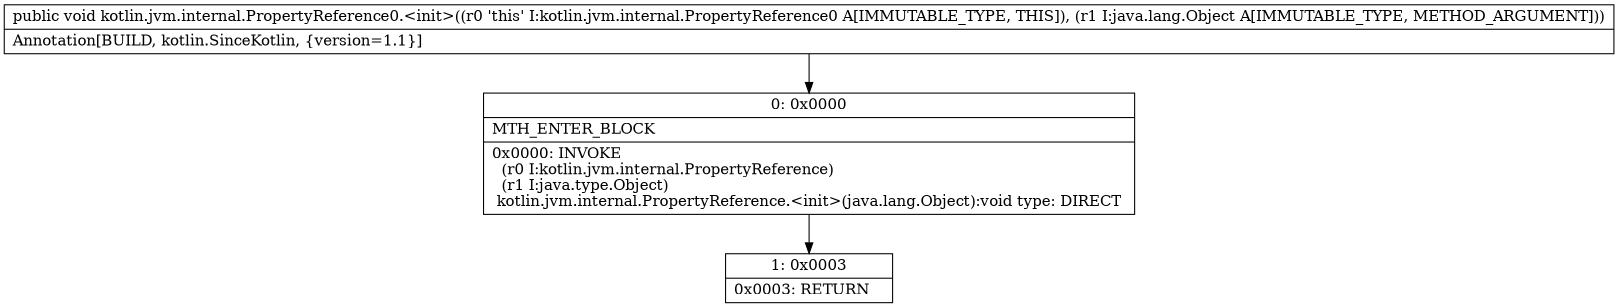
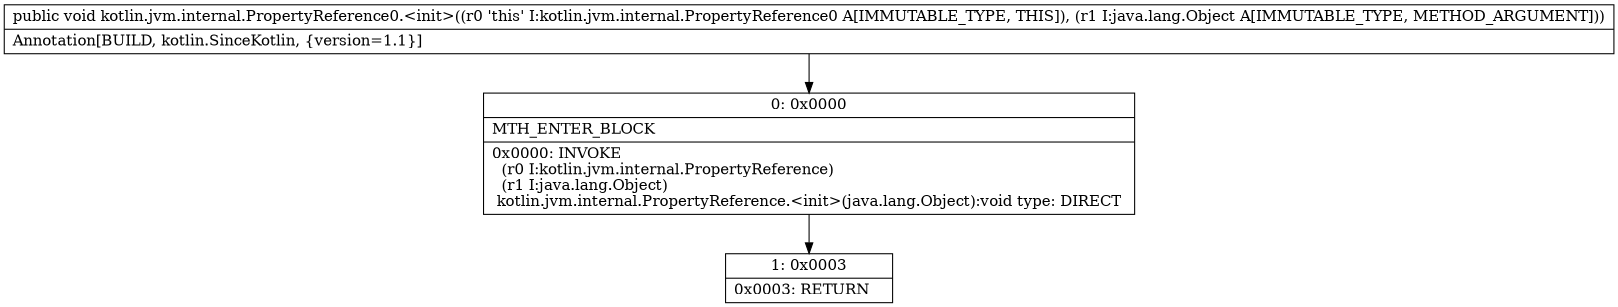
(580, 186) -> (580, 186)
